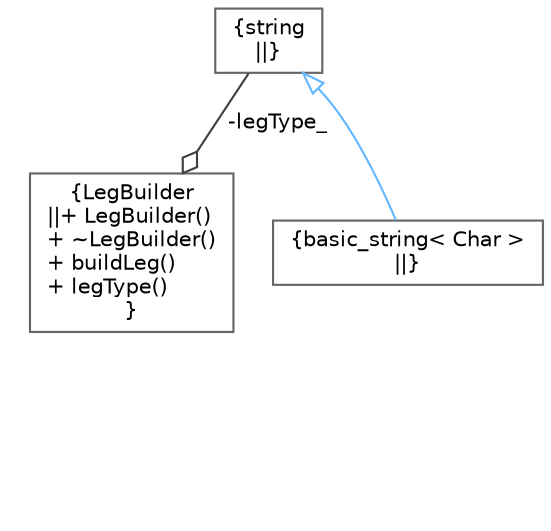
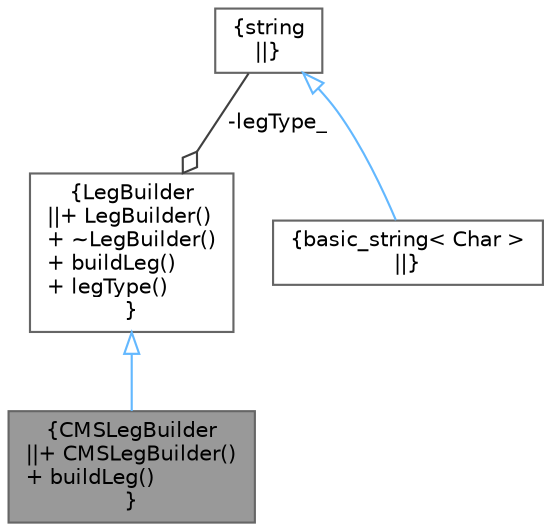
none -> (132, 467)
